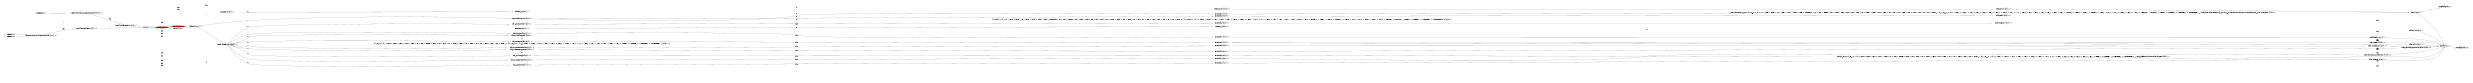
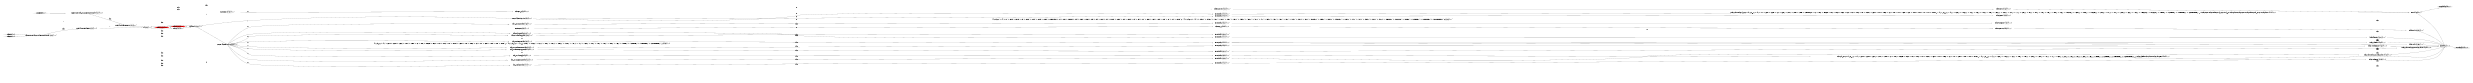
none -> (2003, 29)
none -> (1222, 34)
